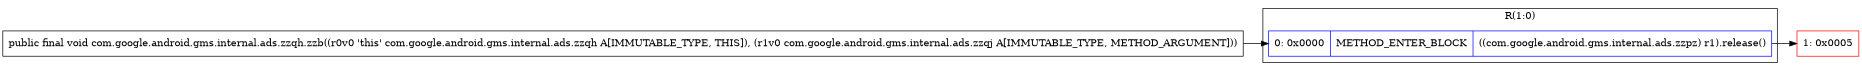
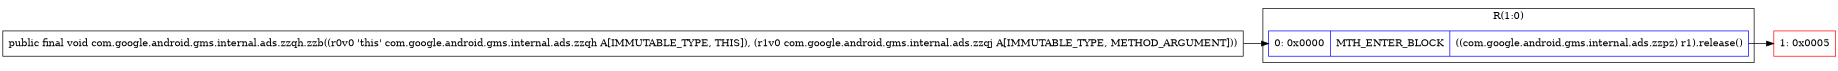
(1402, 43) -> (1390, 43)
